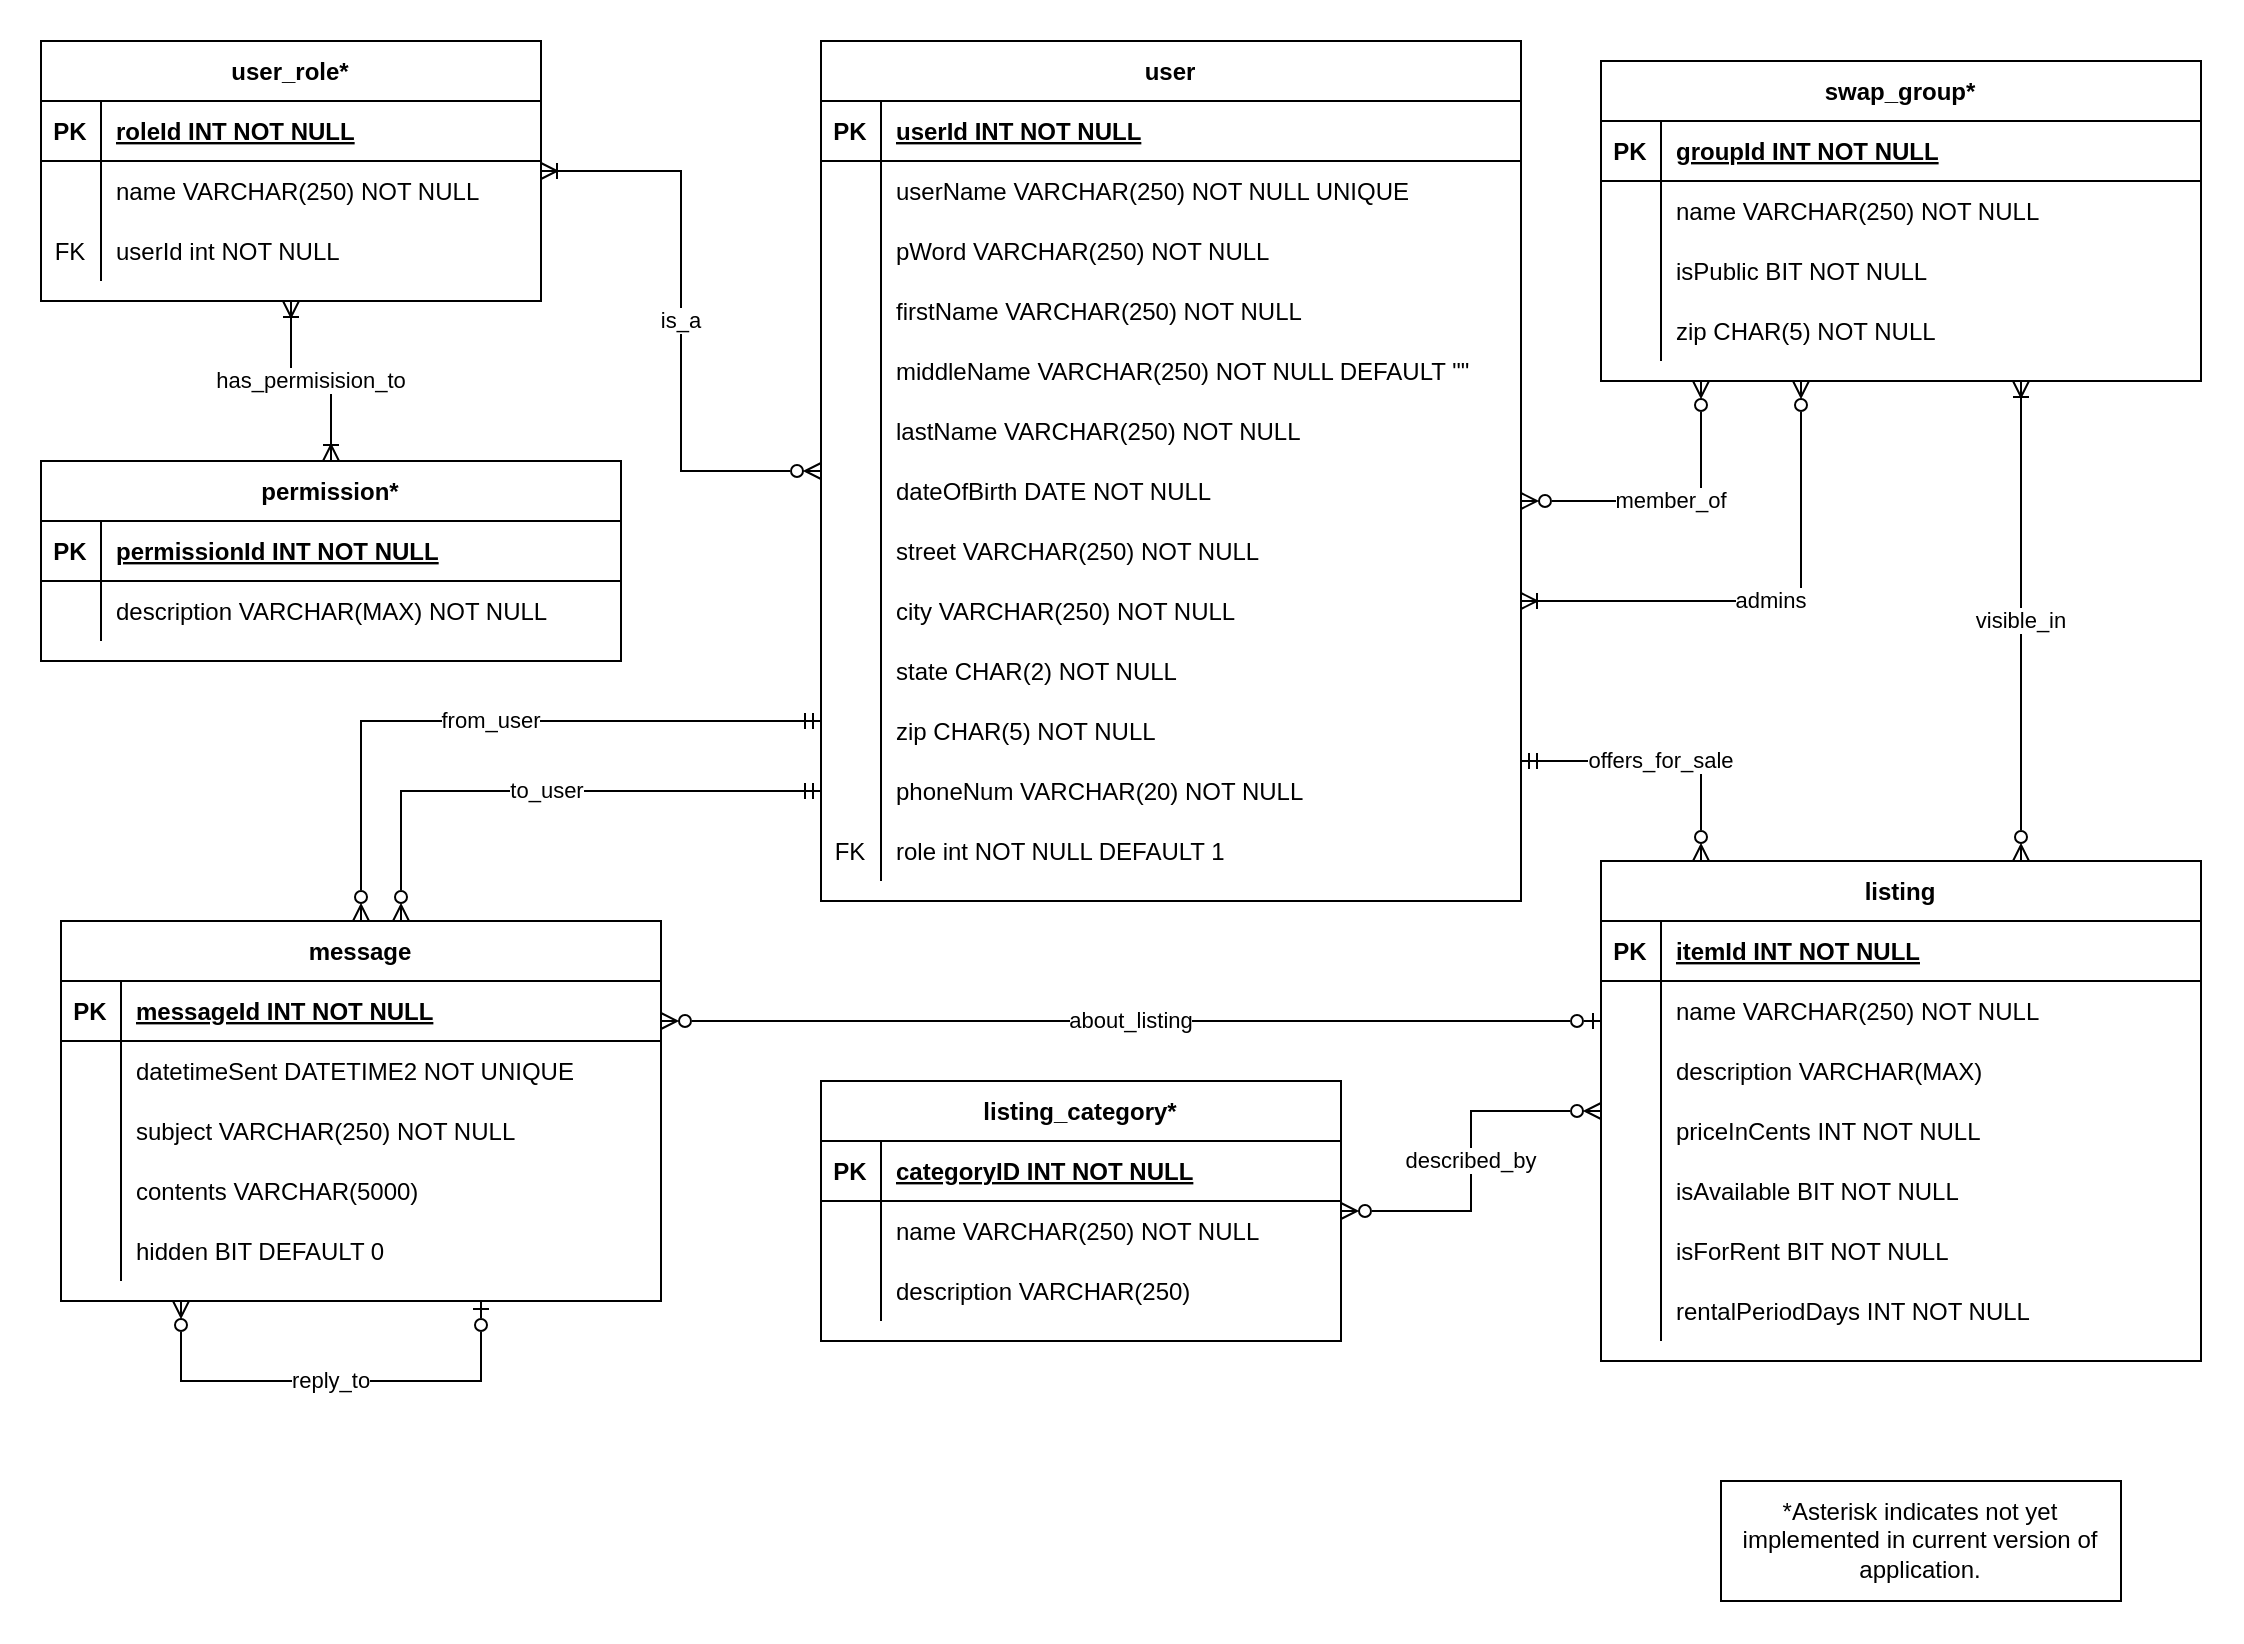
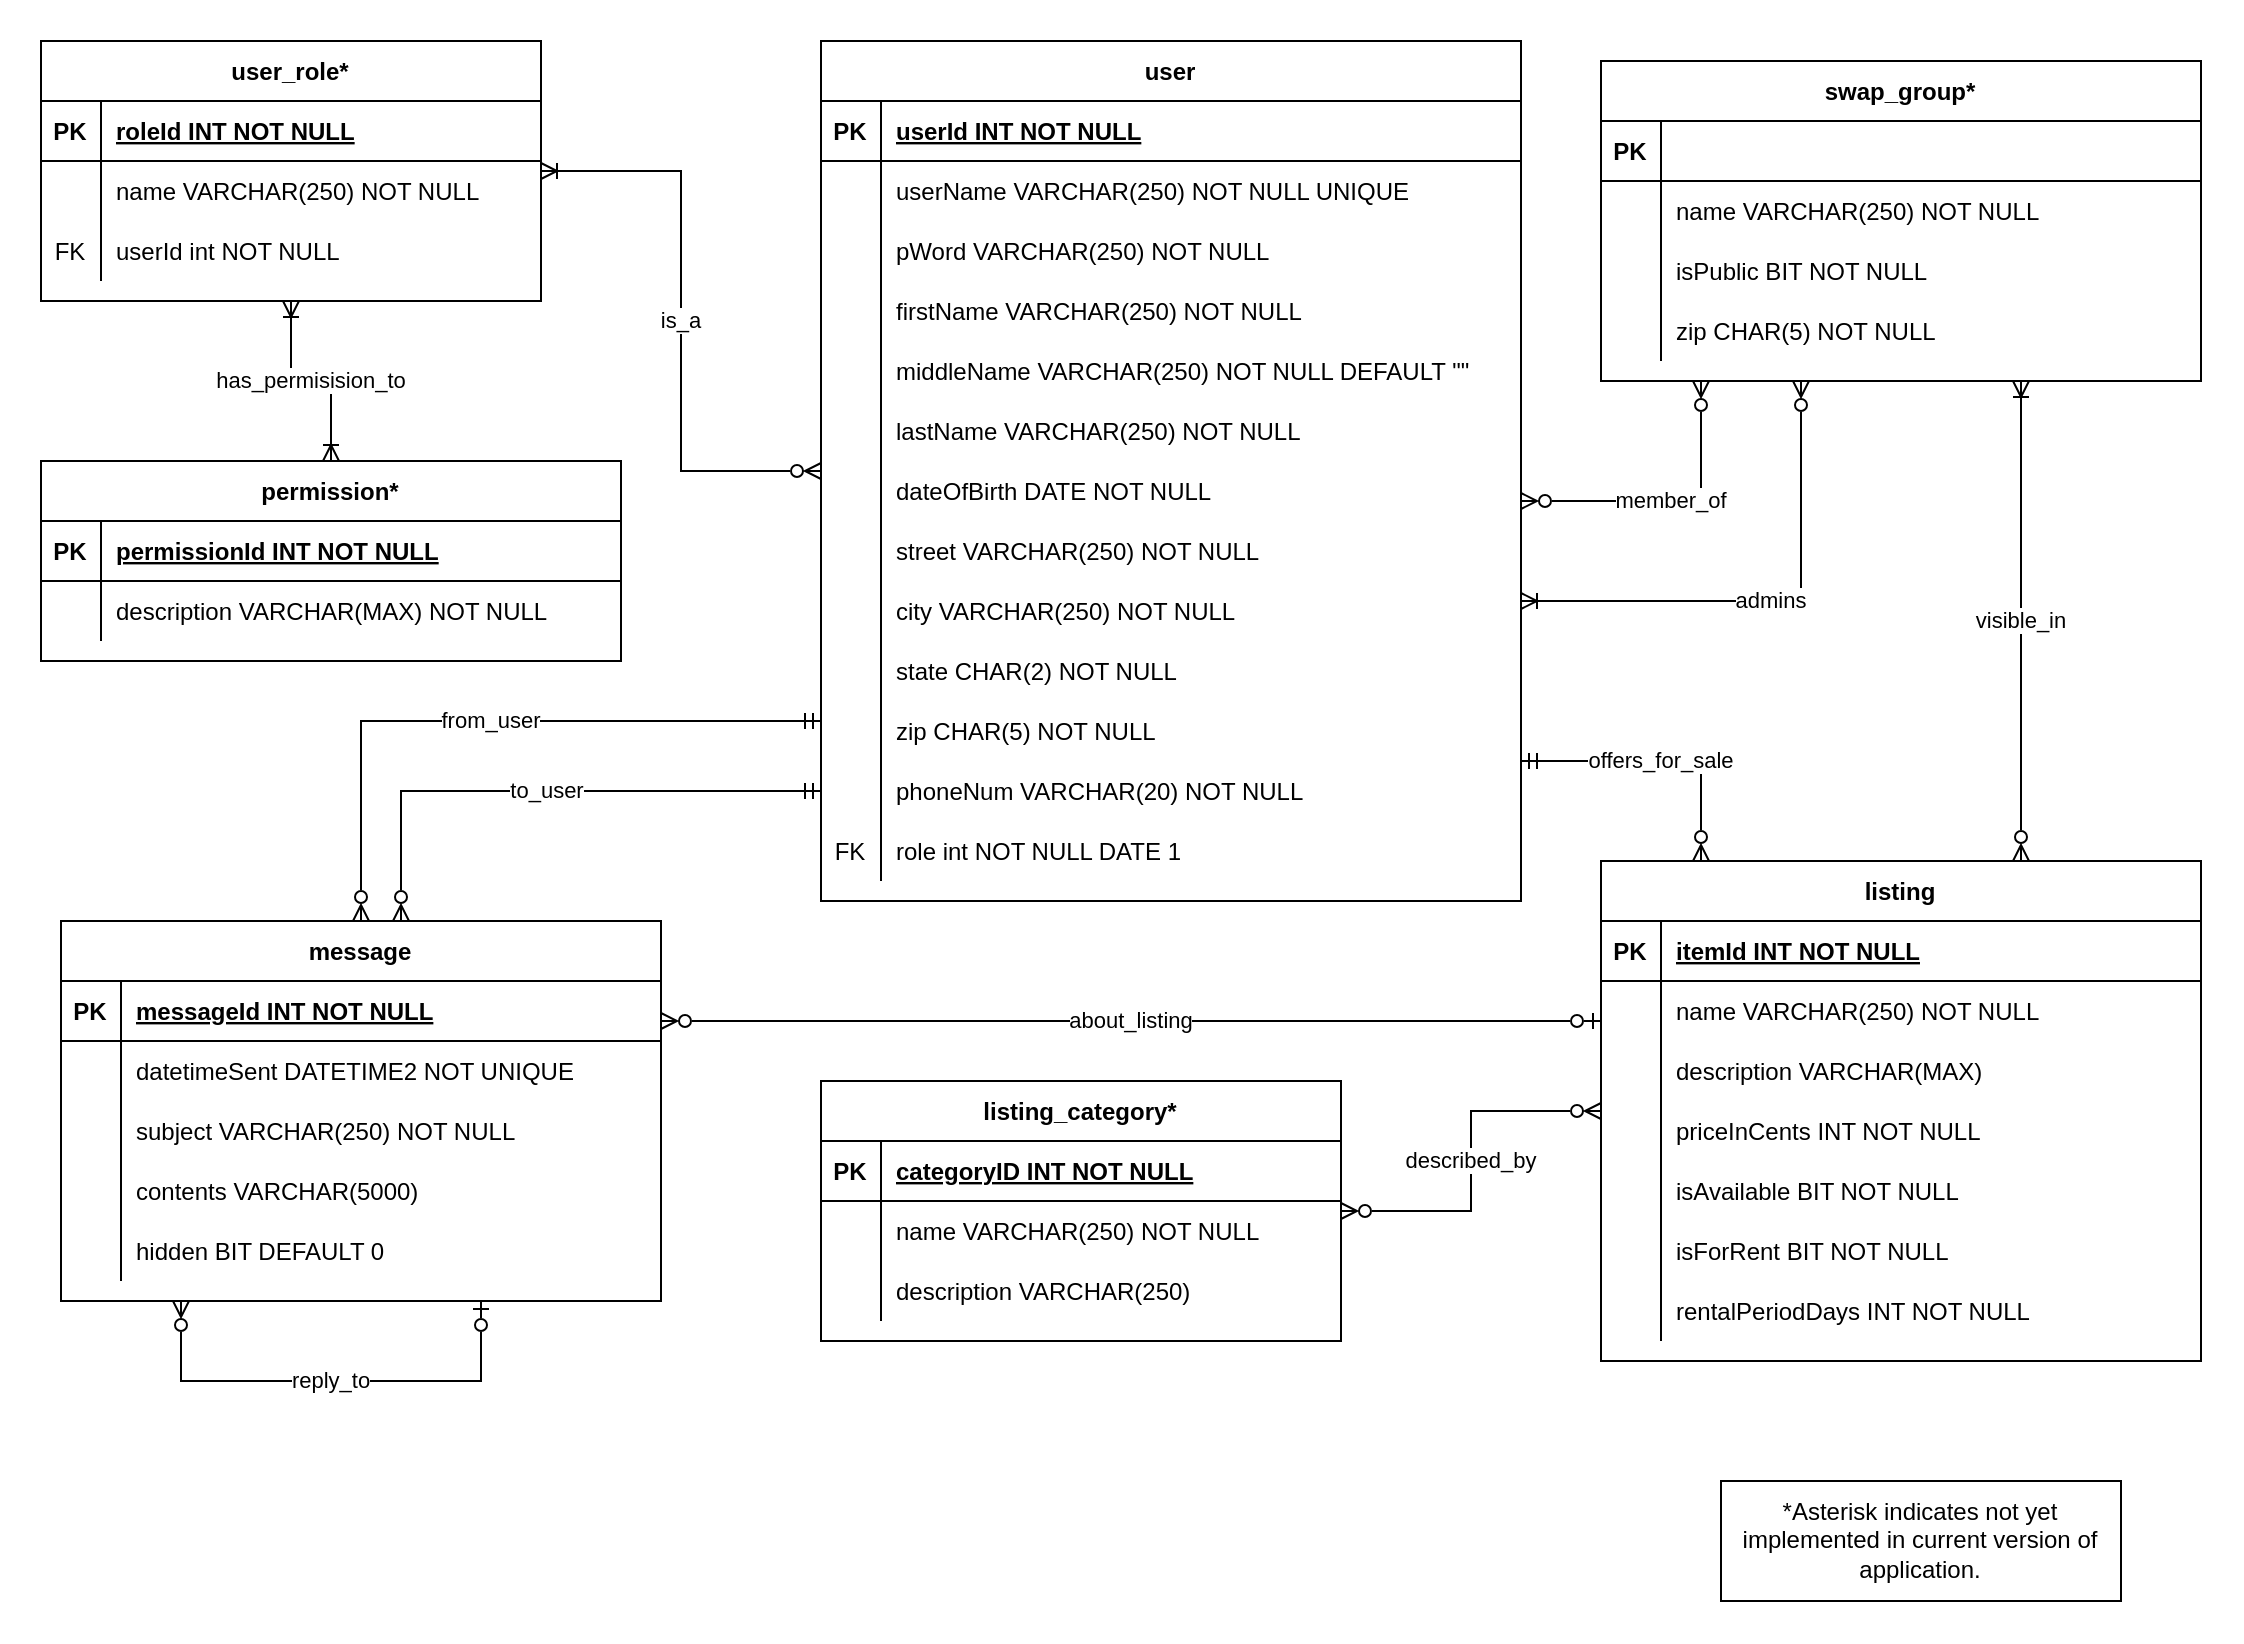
(1931, 151) -> none
(1056, 852) -> (1035, 852)
